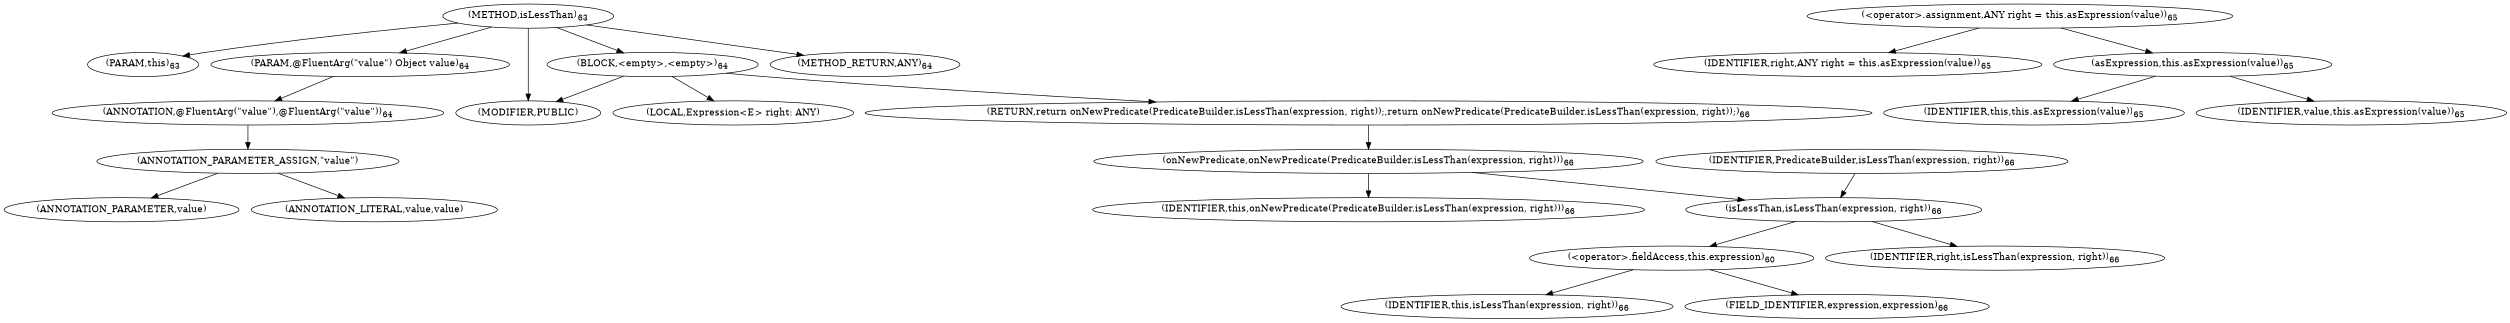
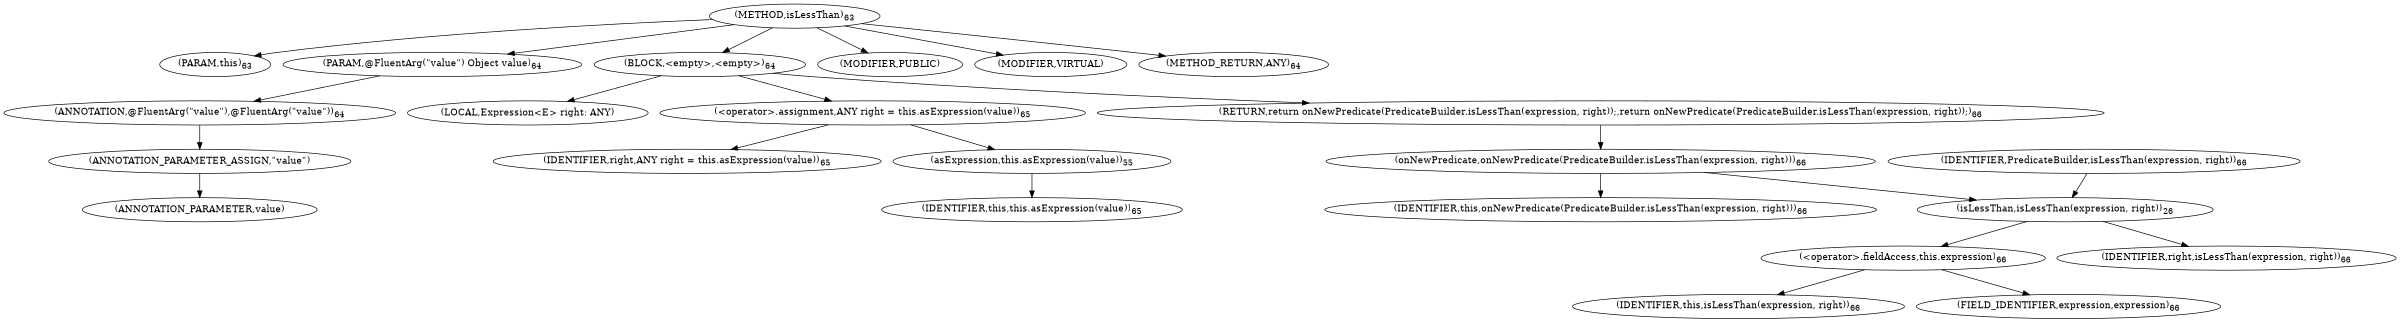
(2289, 64) -> (1128, 160)
none -> (1051, 65)
(593, 88) -> (782, 88)
(2351, 113) -> none
(1937, 209) -> (2168, 209)
(374, 210) -> none
(1770, 257) -> (2002, 257)
